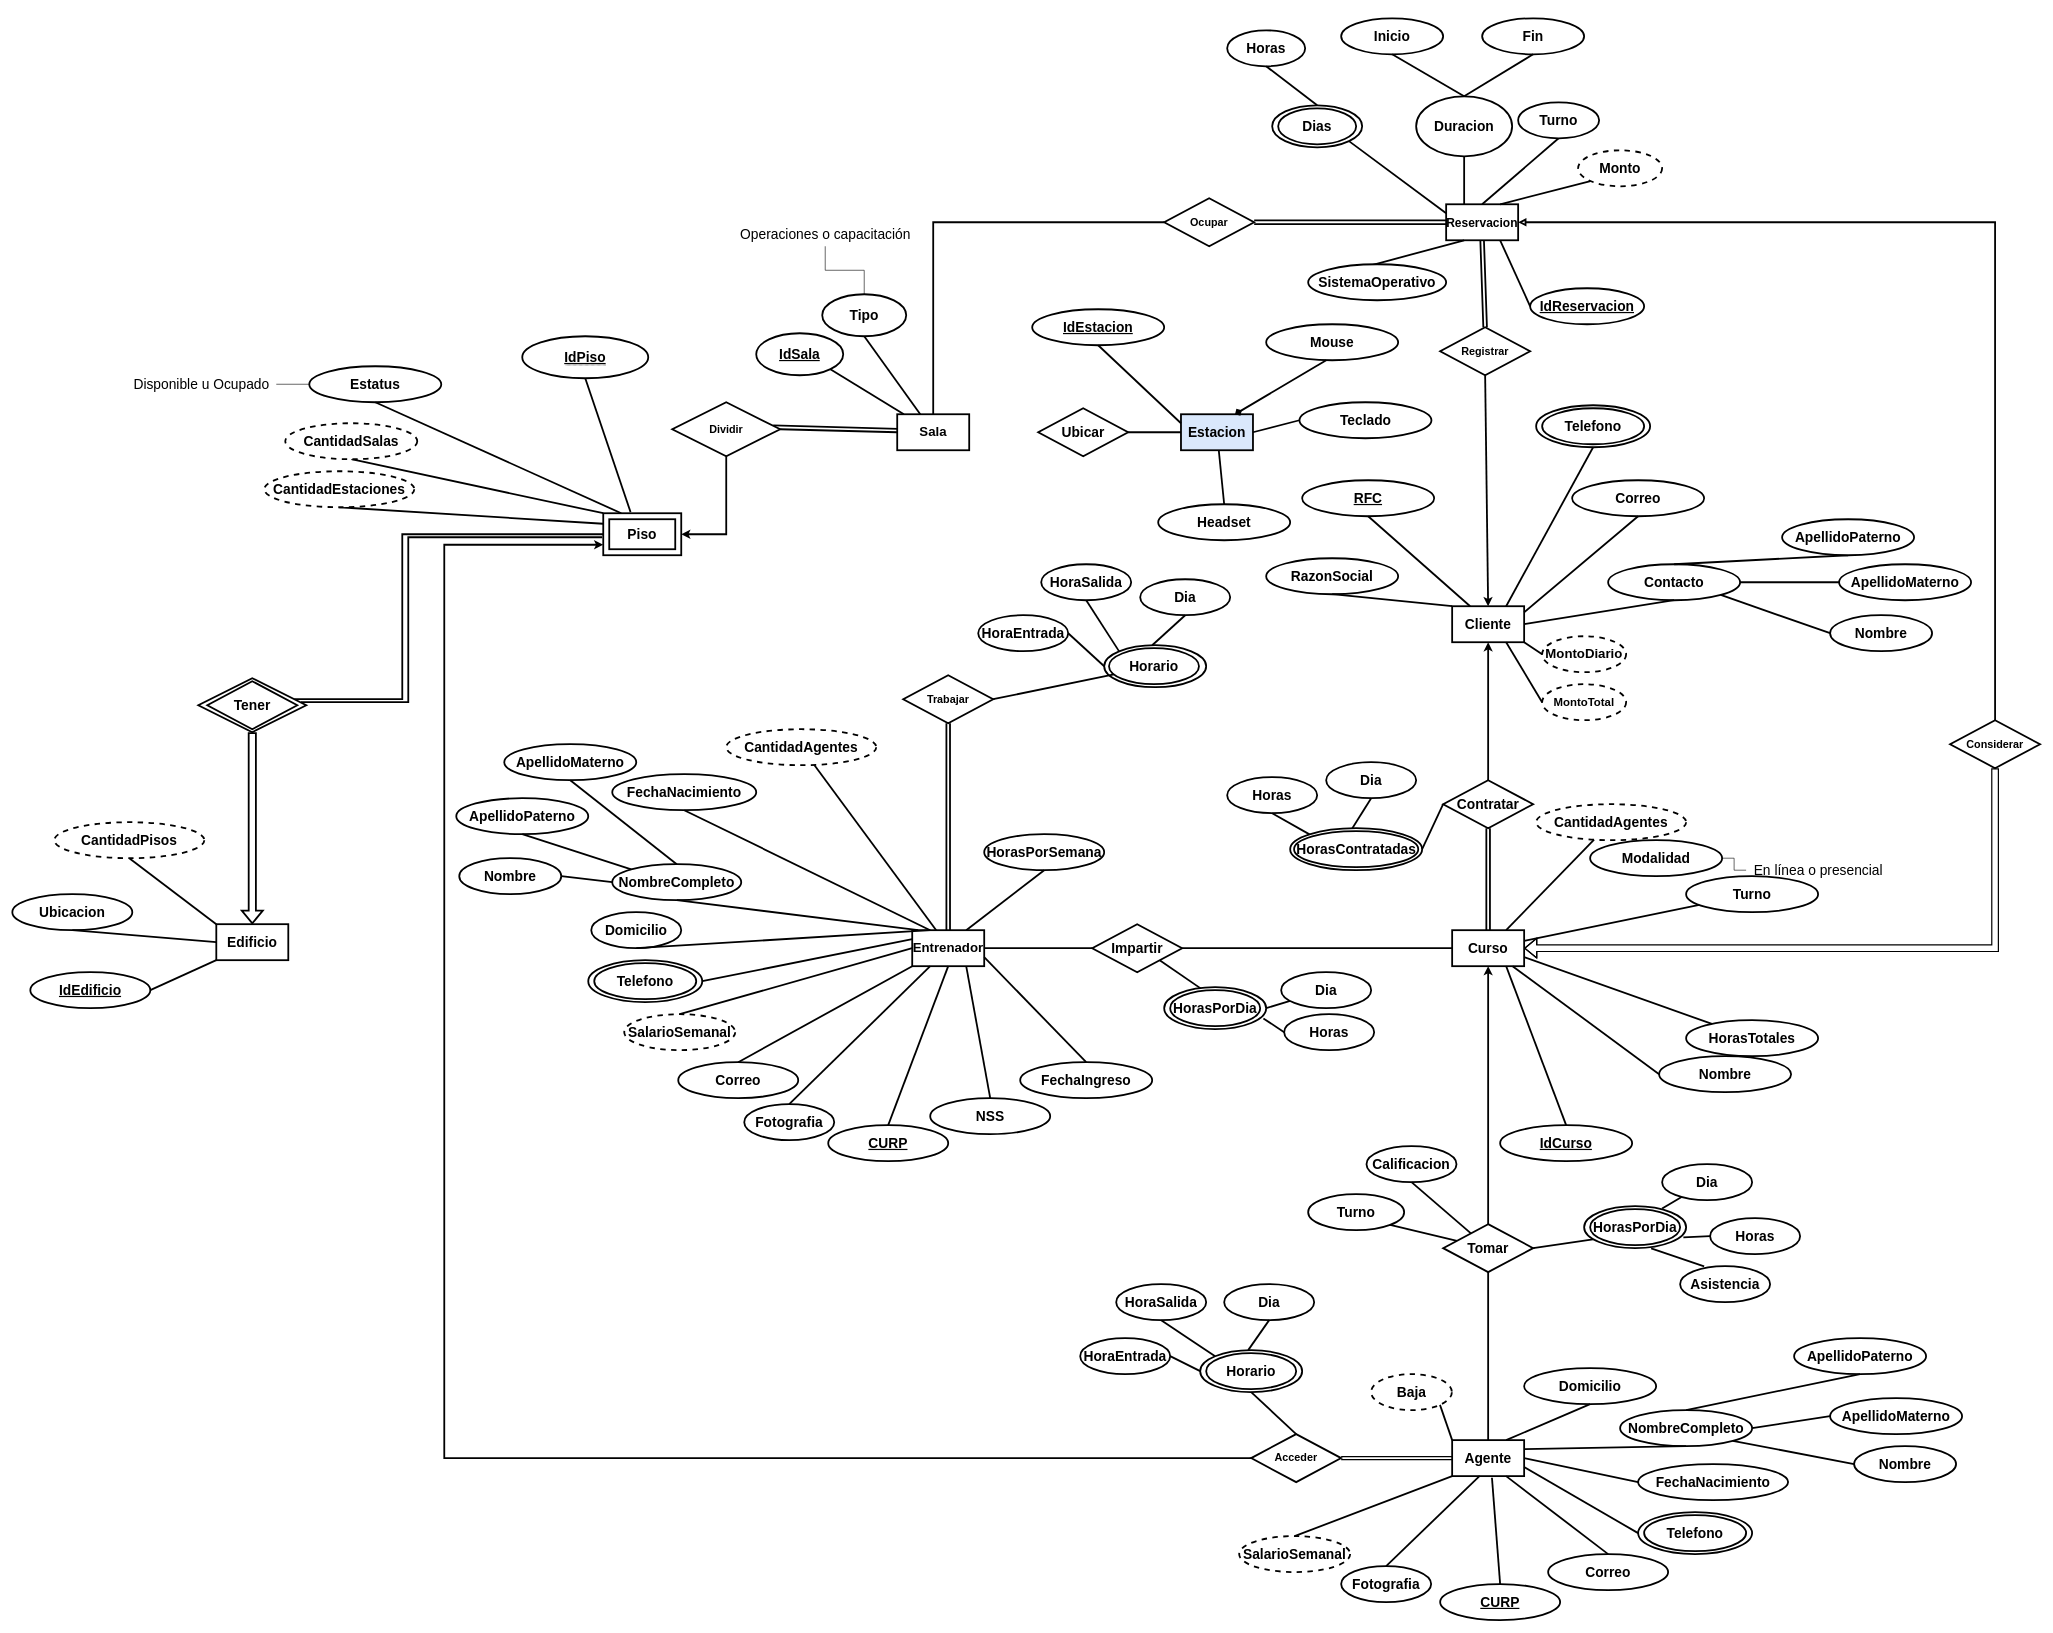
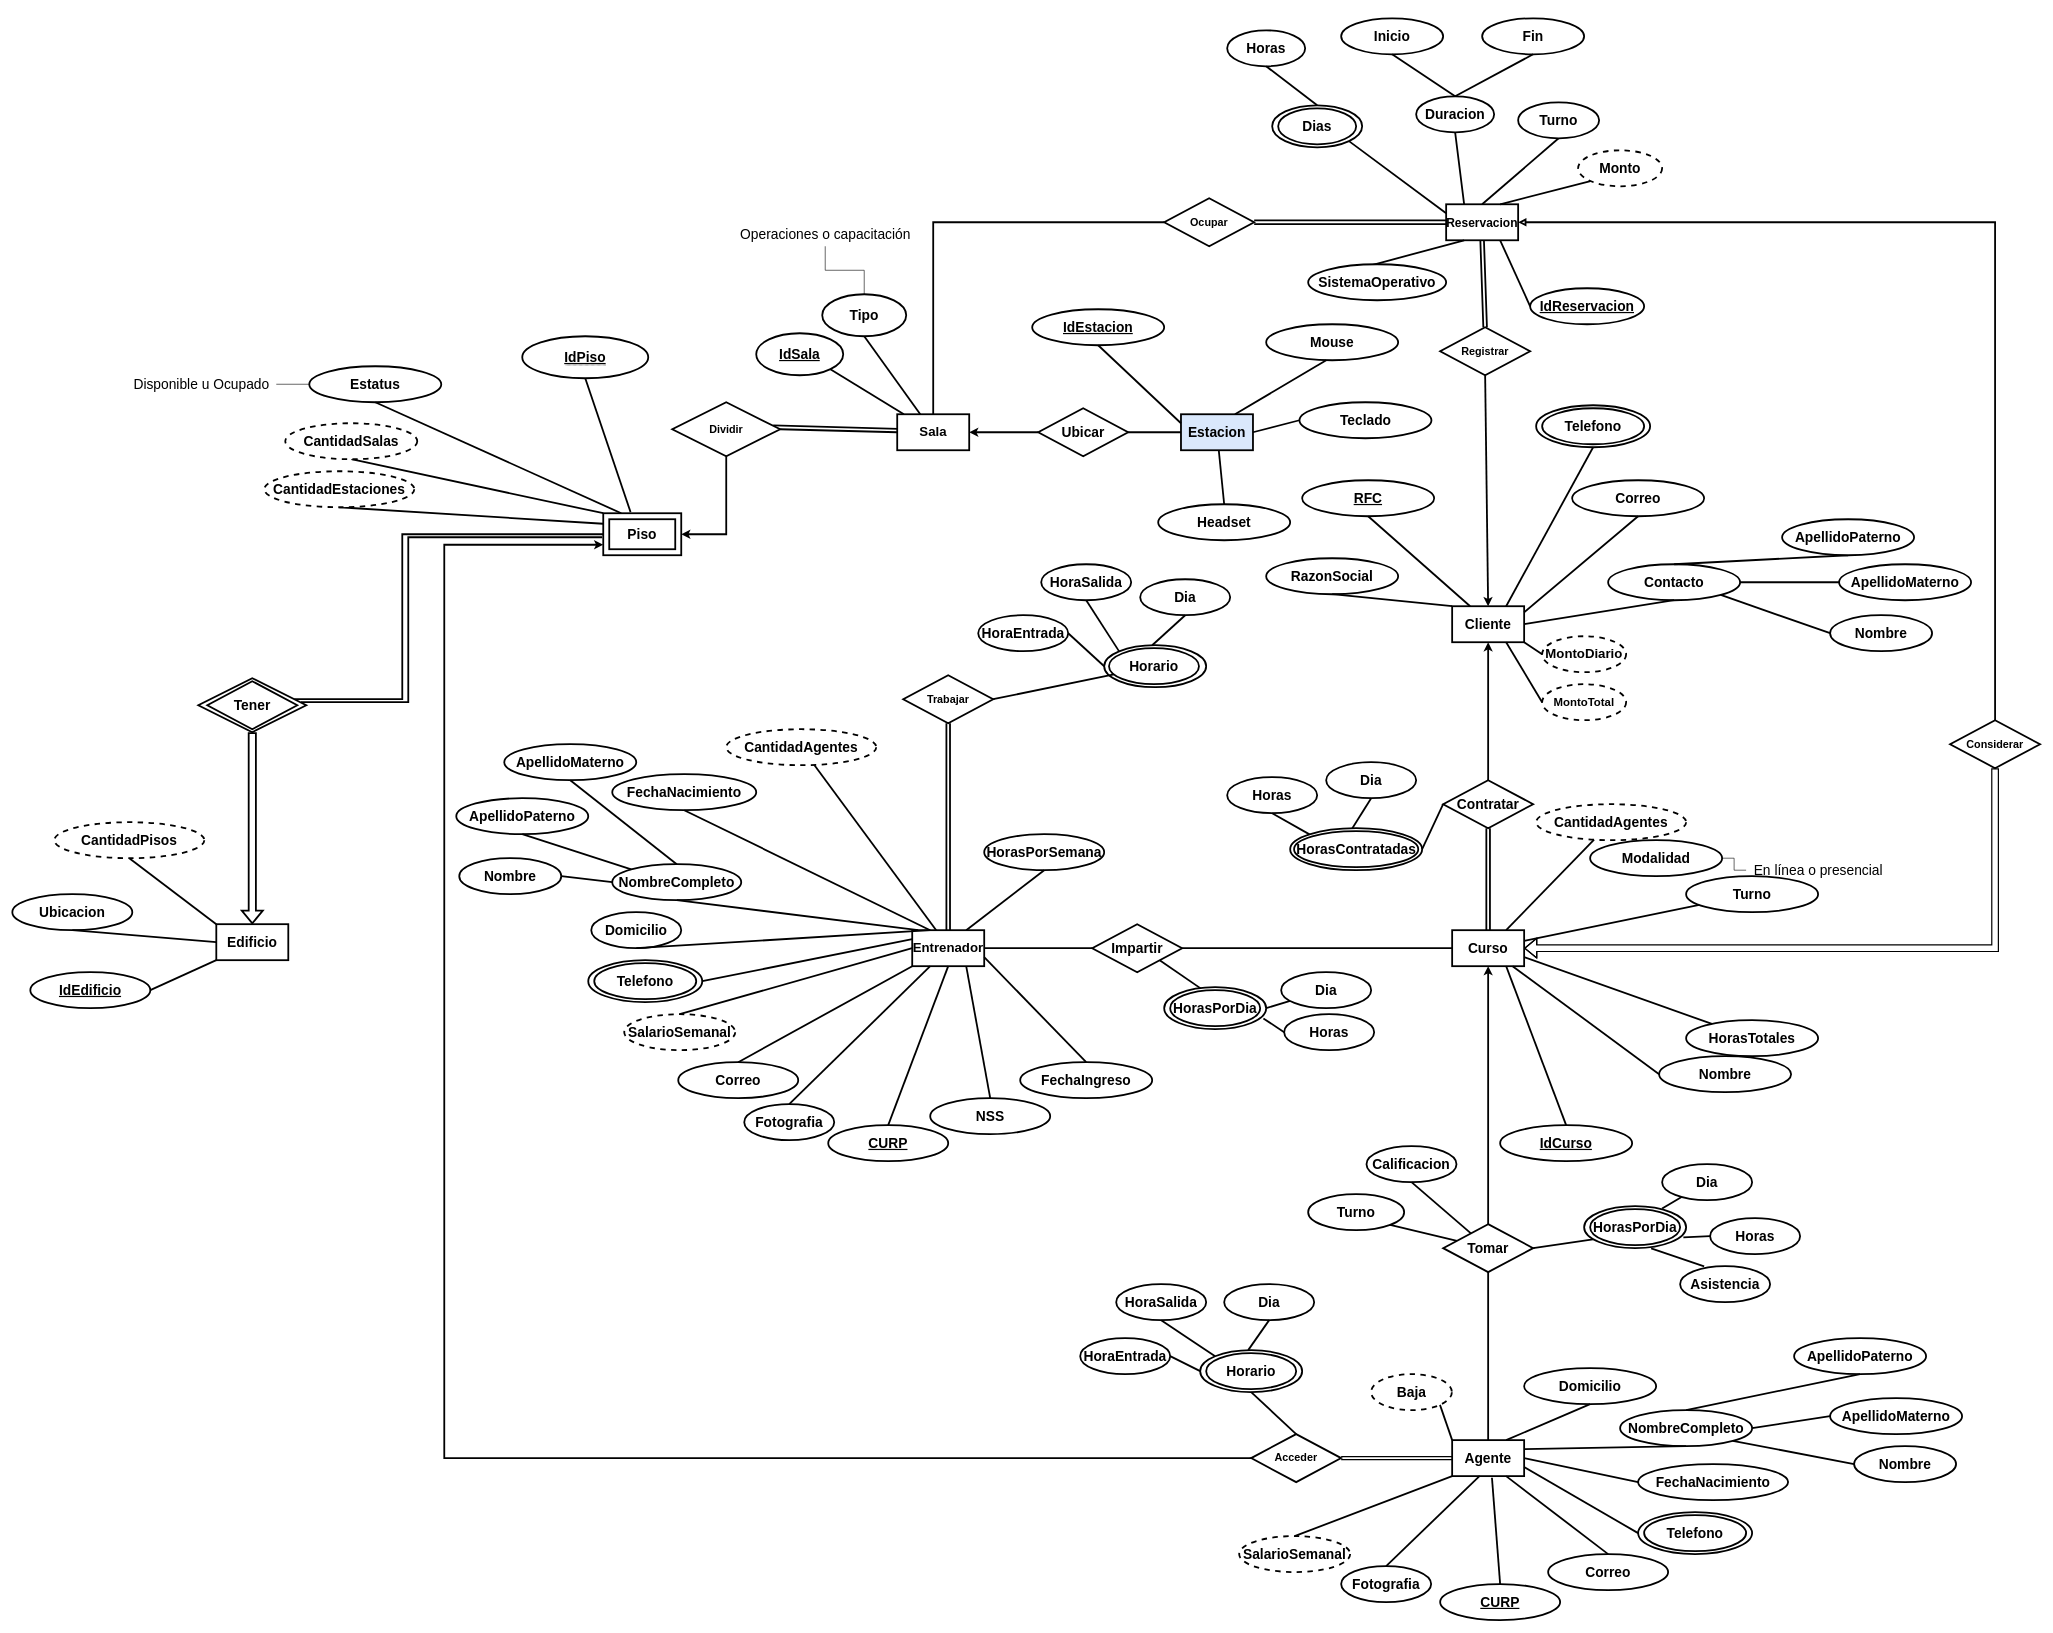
(1464, 126) -> (1455, 114)
(1242, 410) -> (1239, 412)
none -> (1007, 432)
